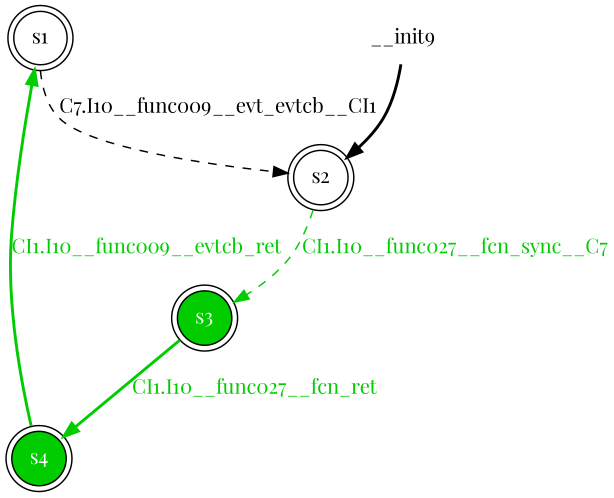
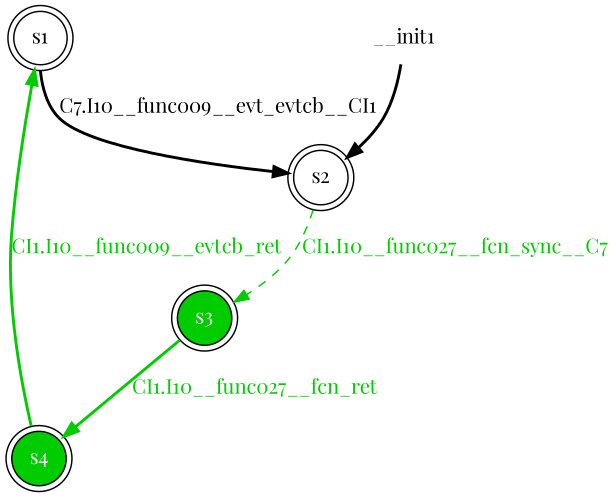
(404, 38) -> (404, 38)
(138, 150) -> (138, 150)
